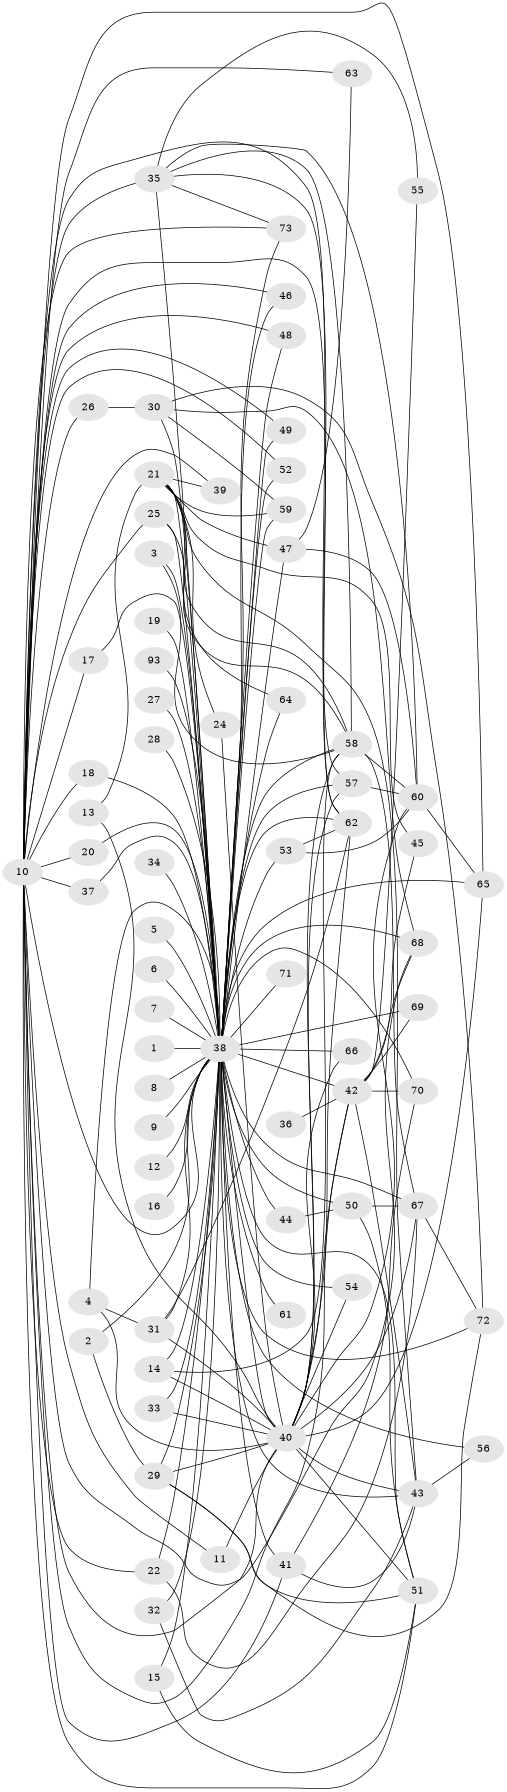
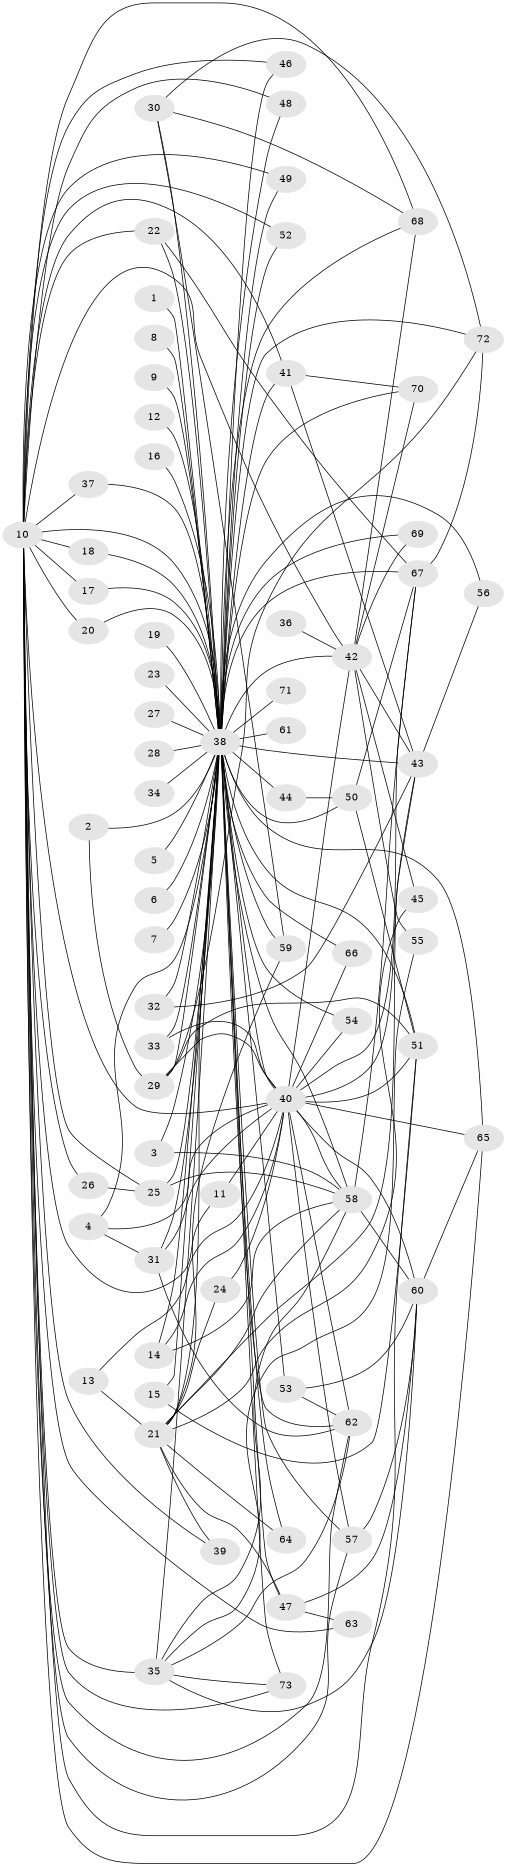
(122, 407) -> (122, 1189)
(154, 661) -> (154, 675)
